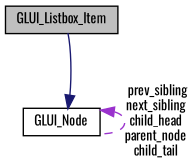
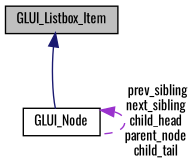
(71, 64) -> (53, 78)
